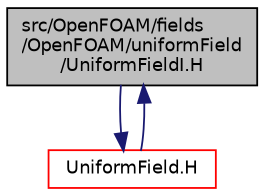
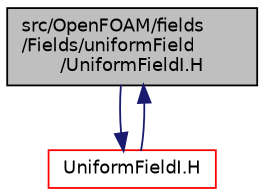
(132, 47) -> (132, 47)
(132, 169) -> (132, 169)
